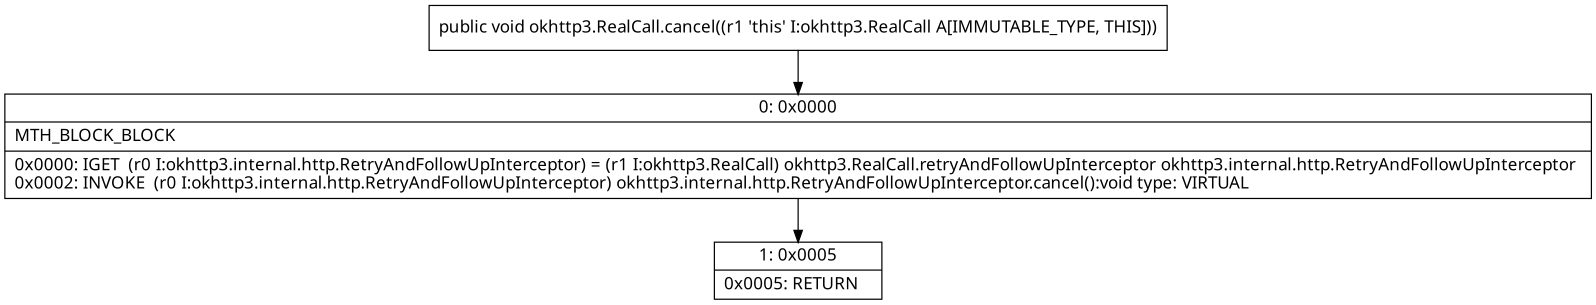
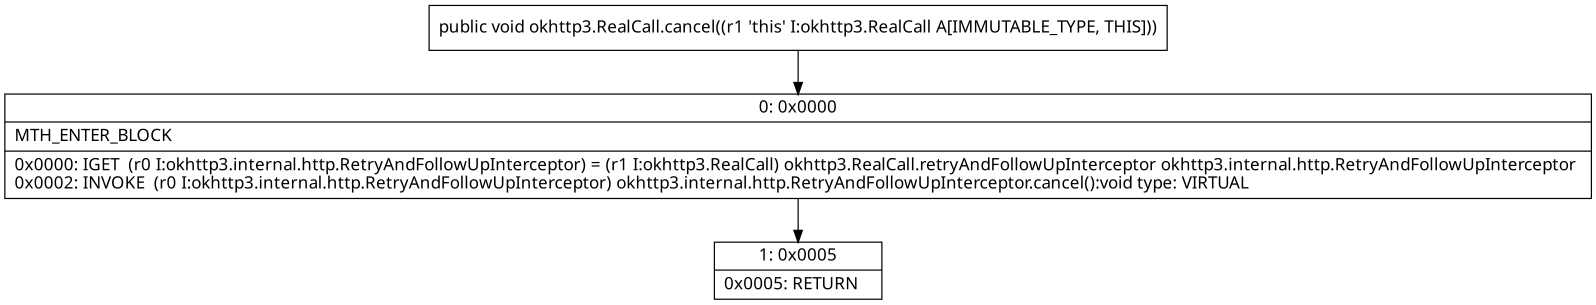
(95, 136) -> (93, 136)
